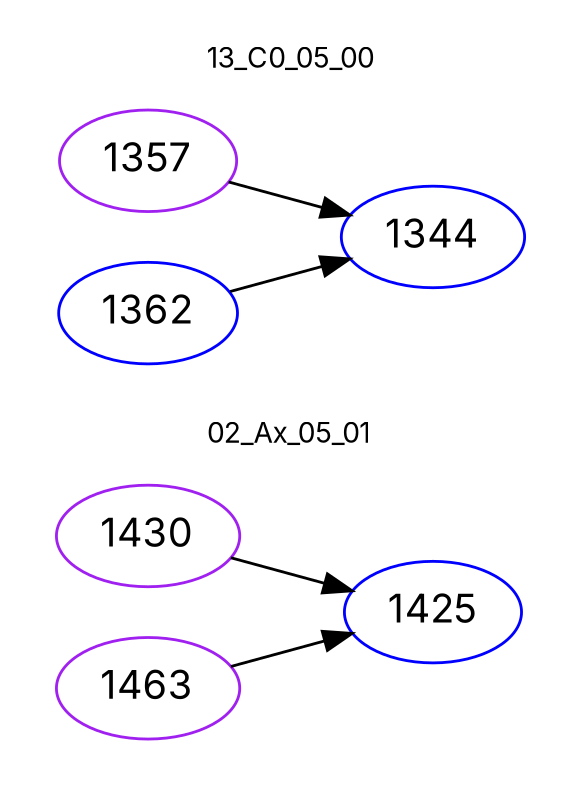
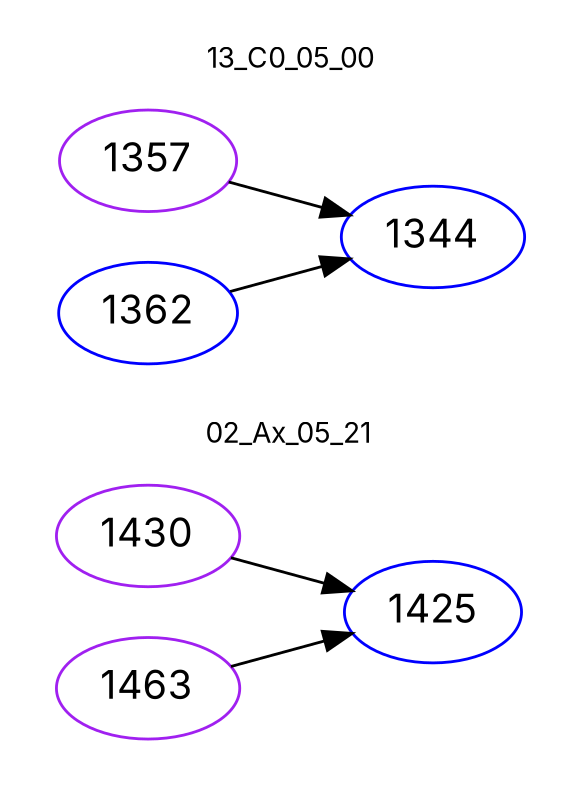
(289, 436) -> (289, 436)
